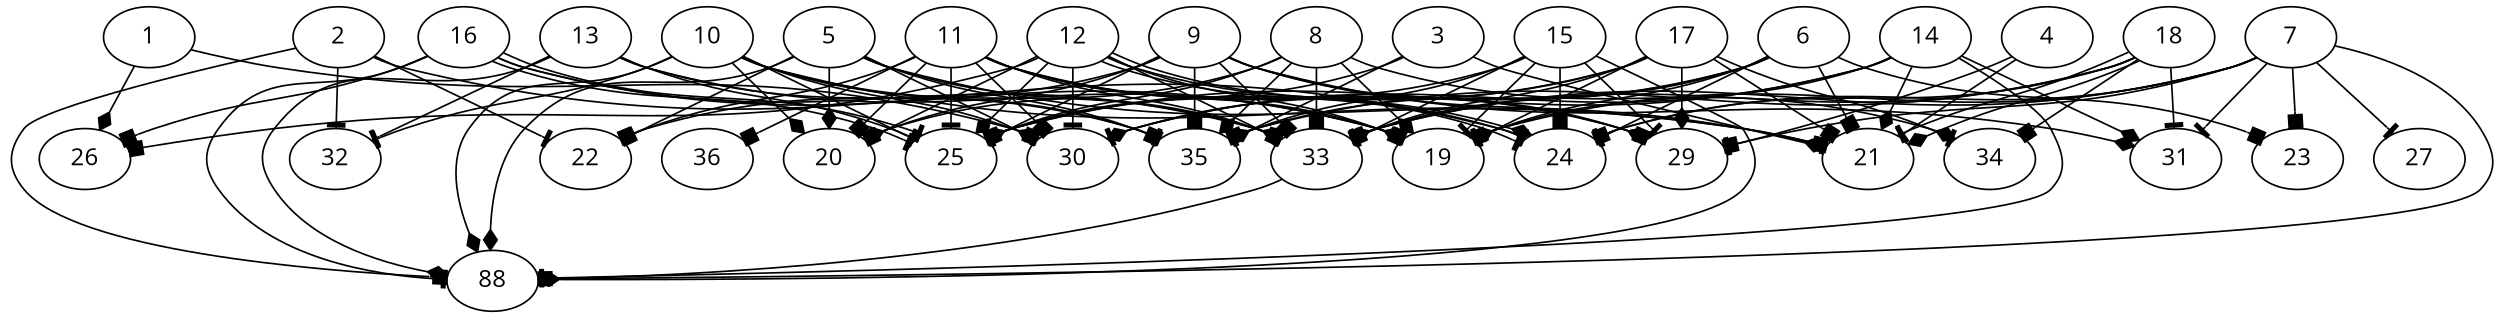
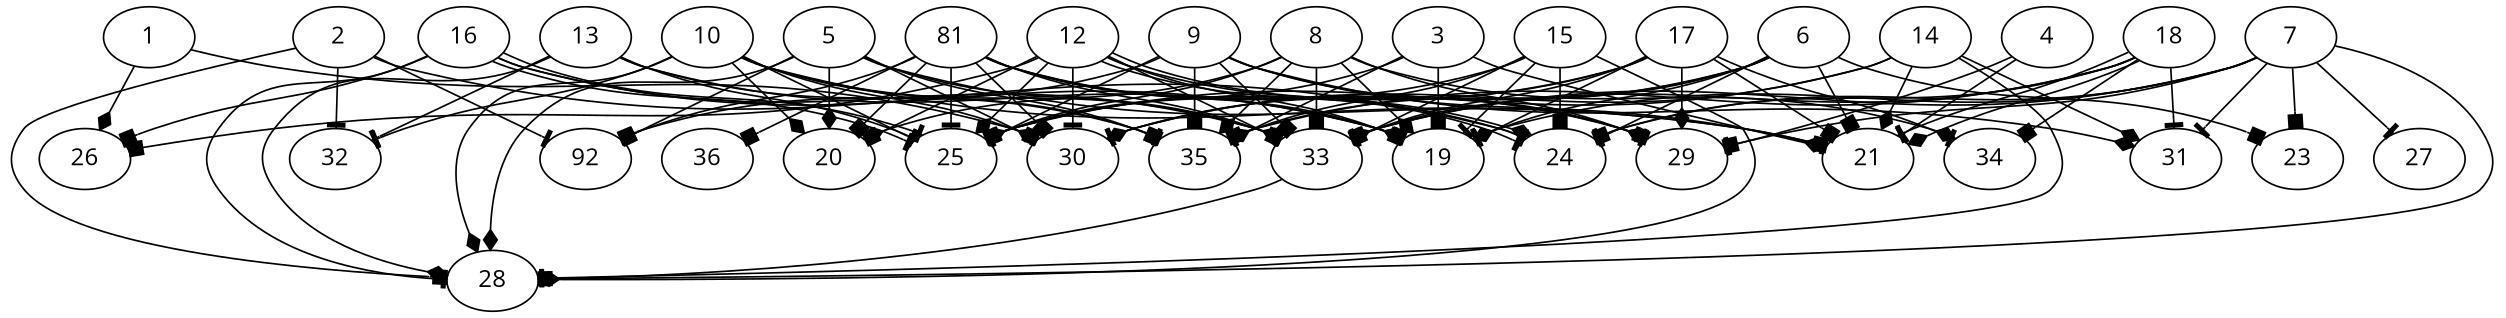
(951, 37) -> (951, 37)
(1618, 95) -> (1495, 97)
(1022, 96) -> none
(1691, 98) -> (1438, 90)
(586, 159) -> (586, 159)
(493, 281) -> (493, 281)
